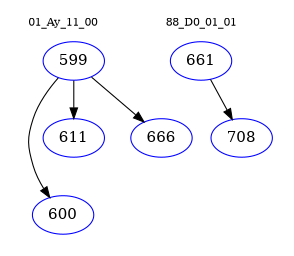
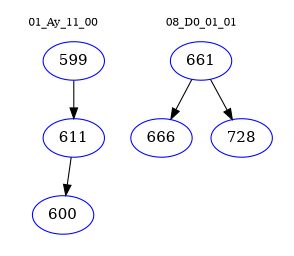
(202, 23) -> (202, 23)
(106, 89) -> (184, 94)
(30, 131) -> (69, 171)
(242, 138) -> (242, 138)
